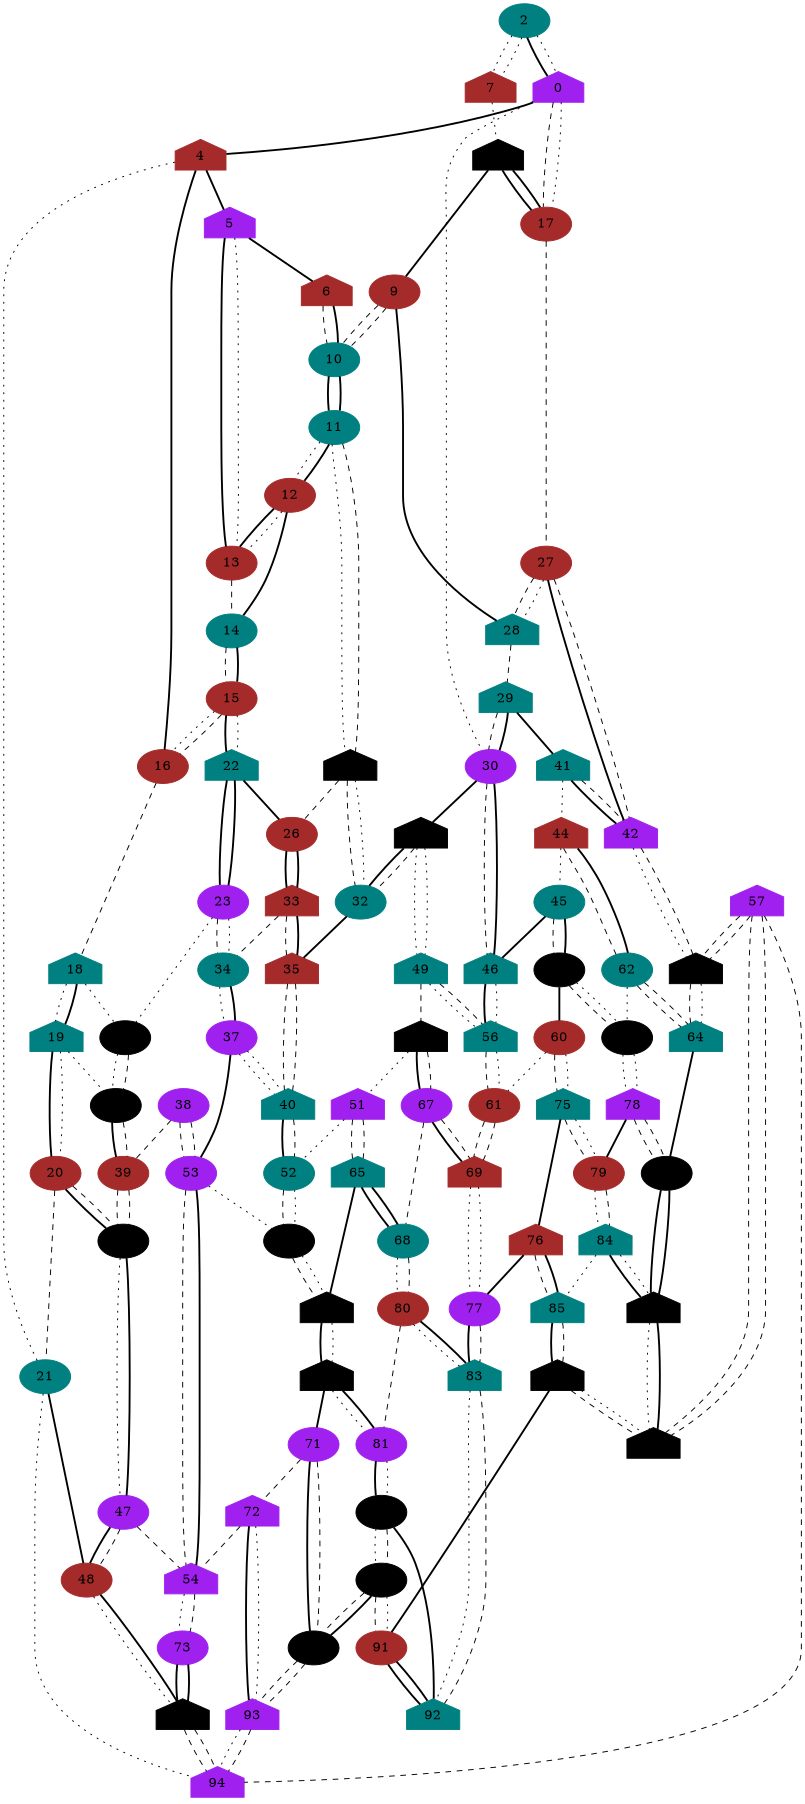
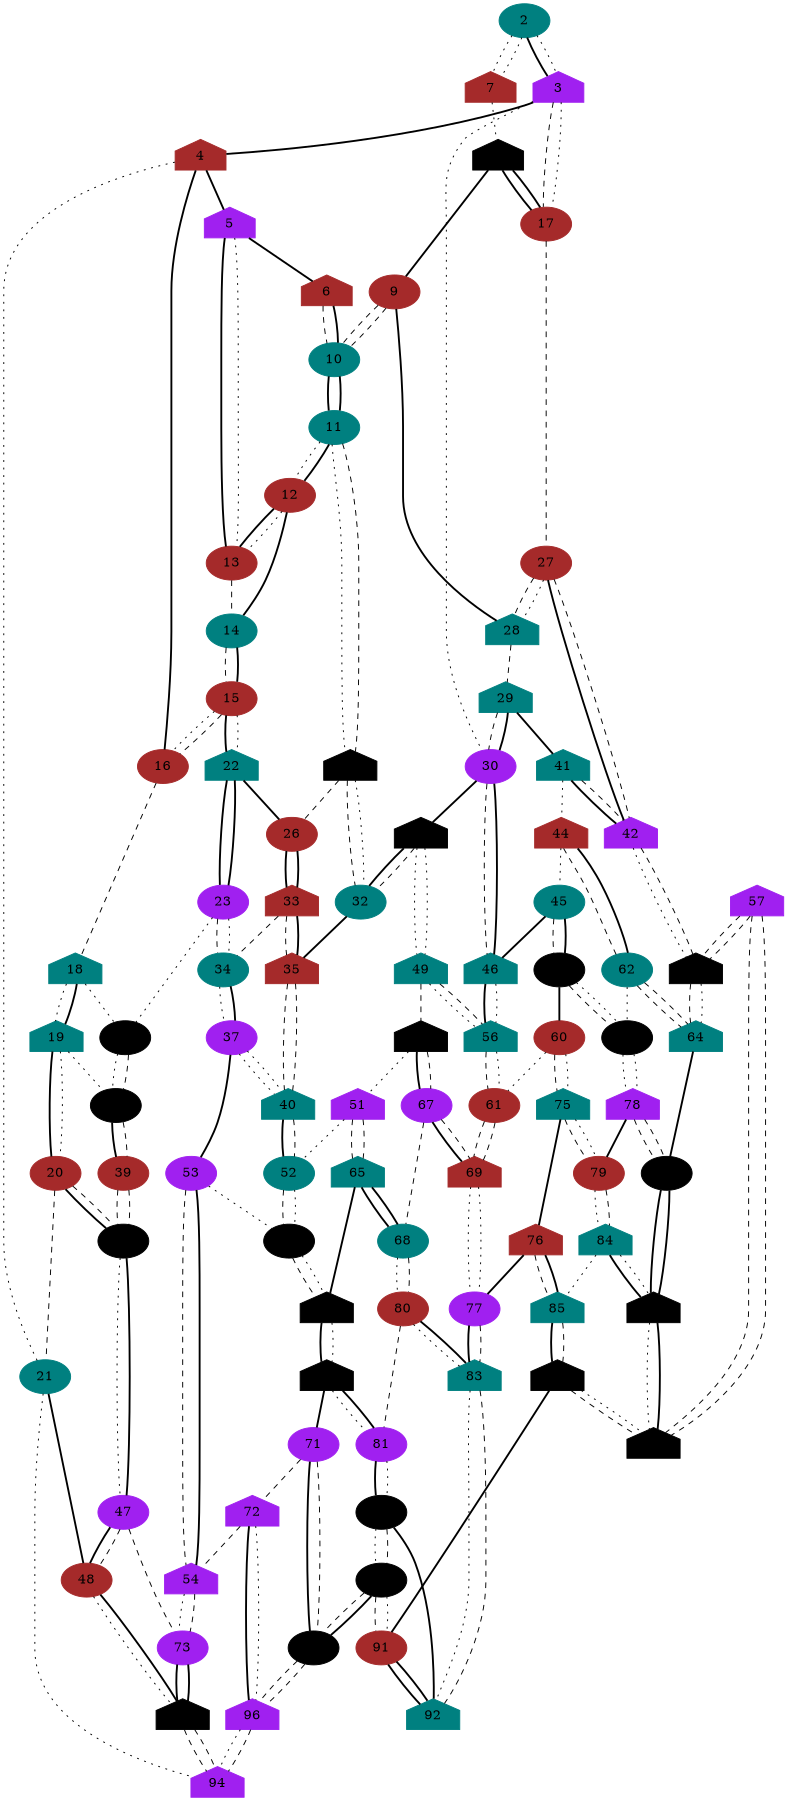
(558, 89) -> (558, 89)
(184, 1106) -> none
(158, 1547) -> (149, 1581)
(801, 1577) -> none
(252, 1716) -> (252, 1716)
